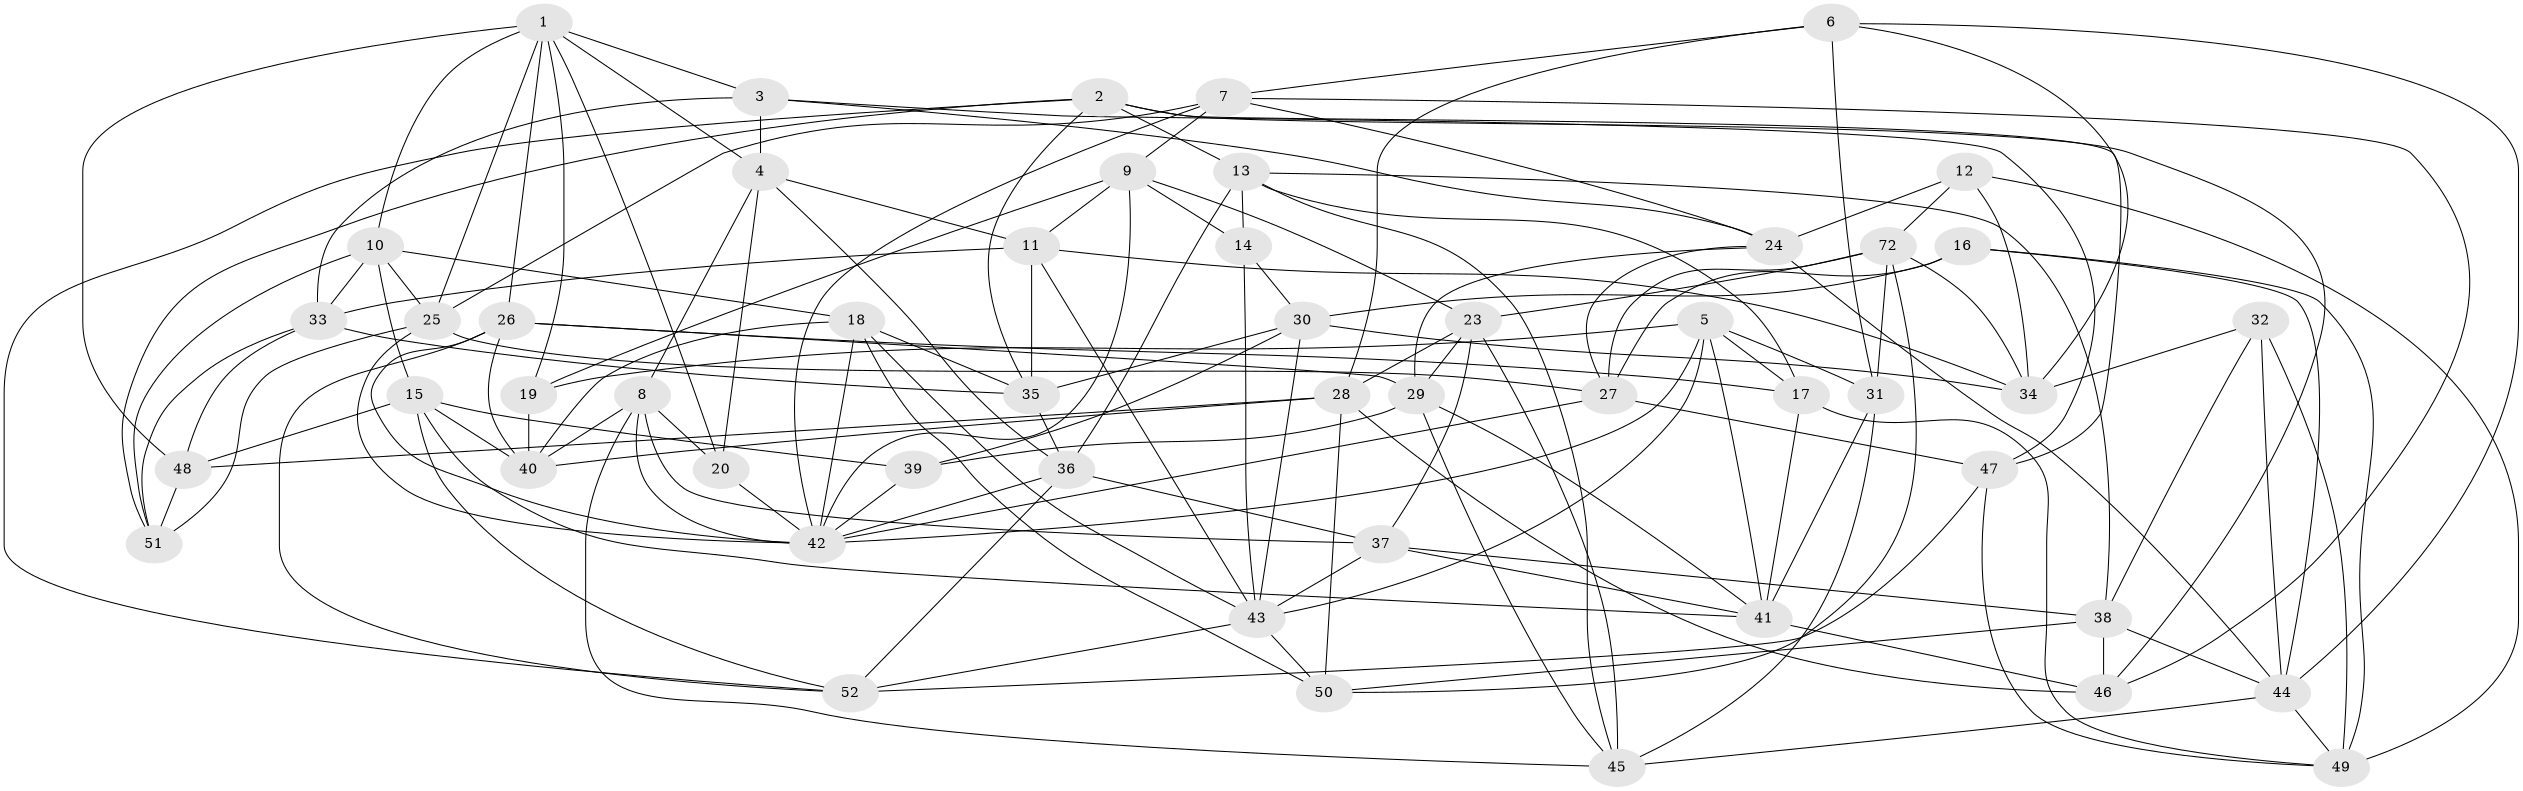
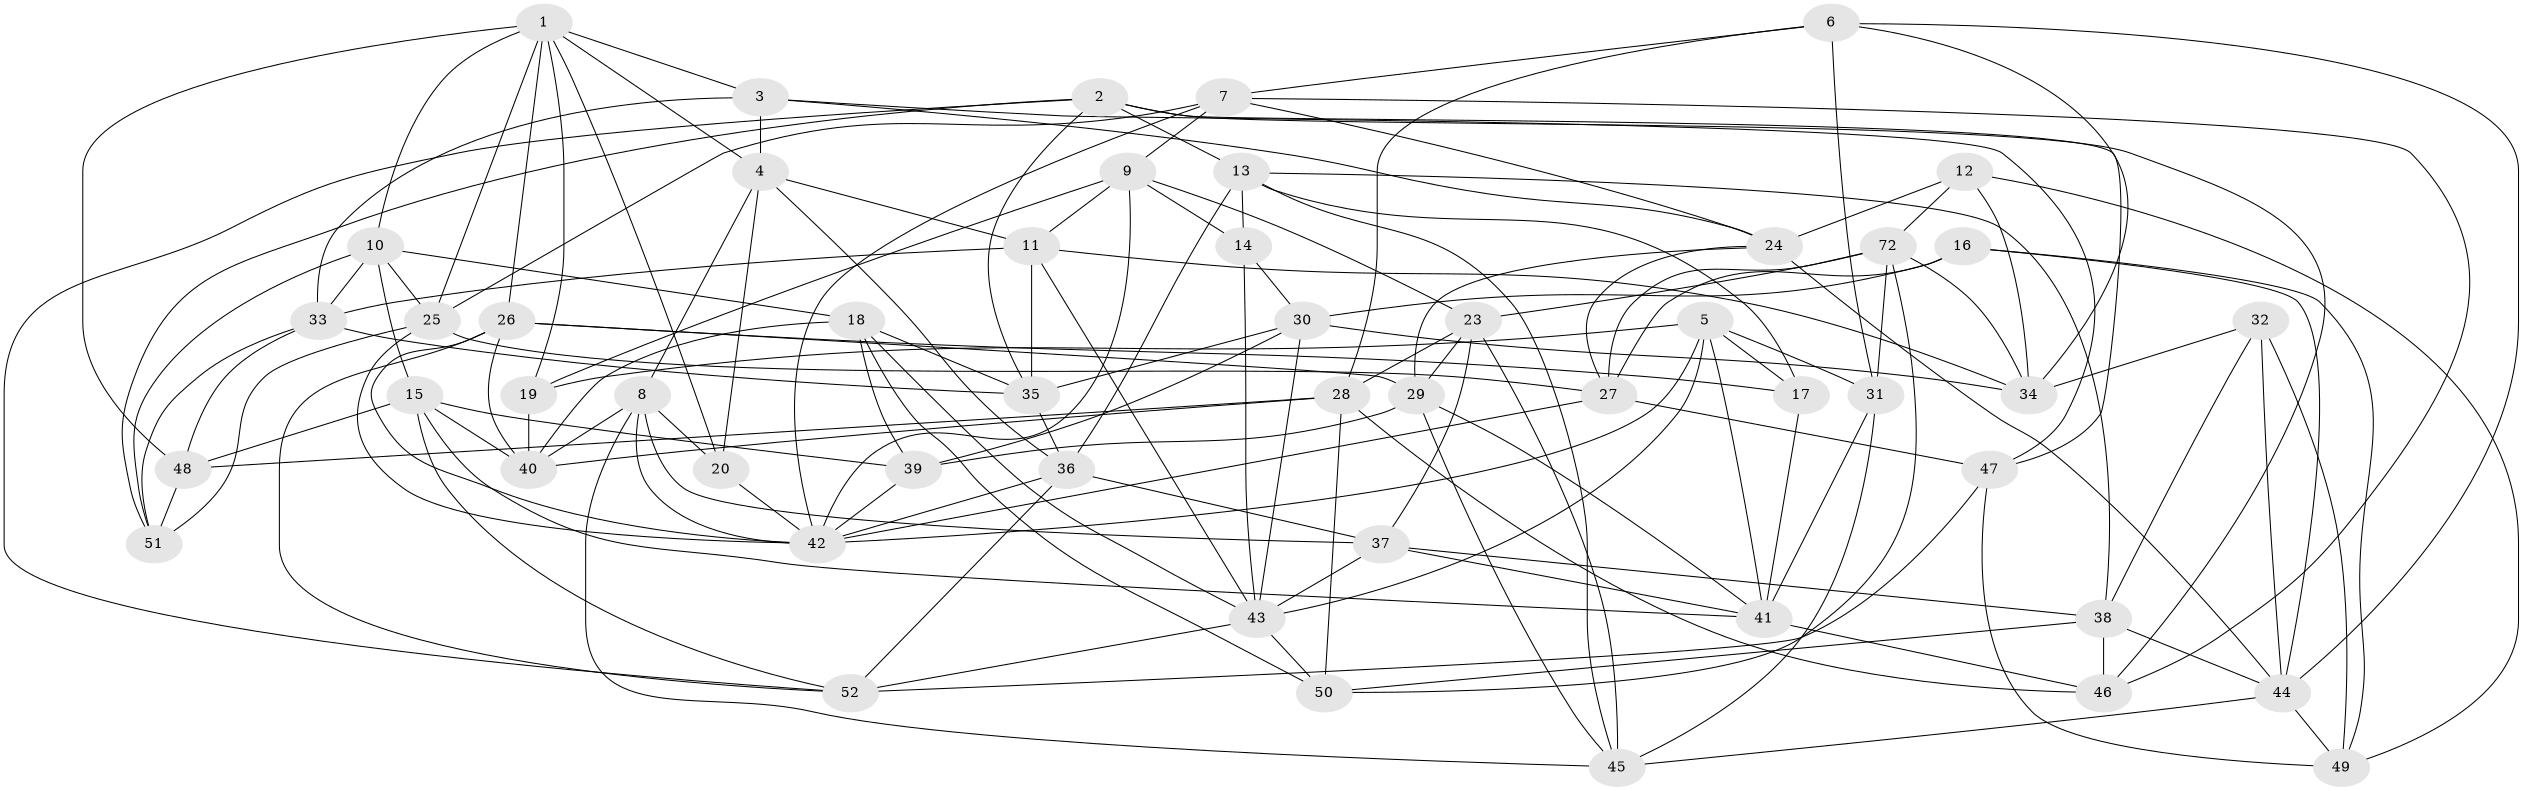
(840, 419) -> (876, 398)
(2047, 602) -> none
